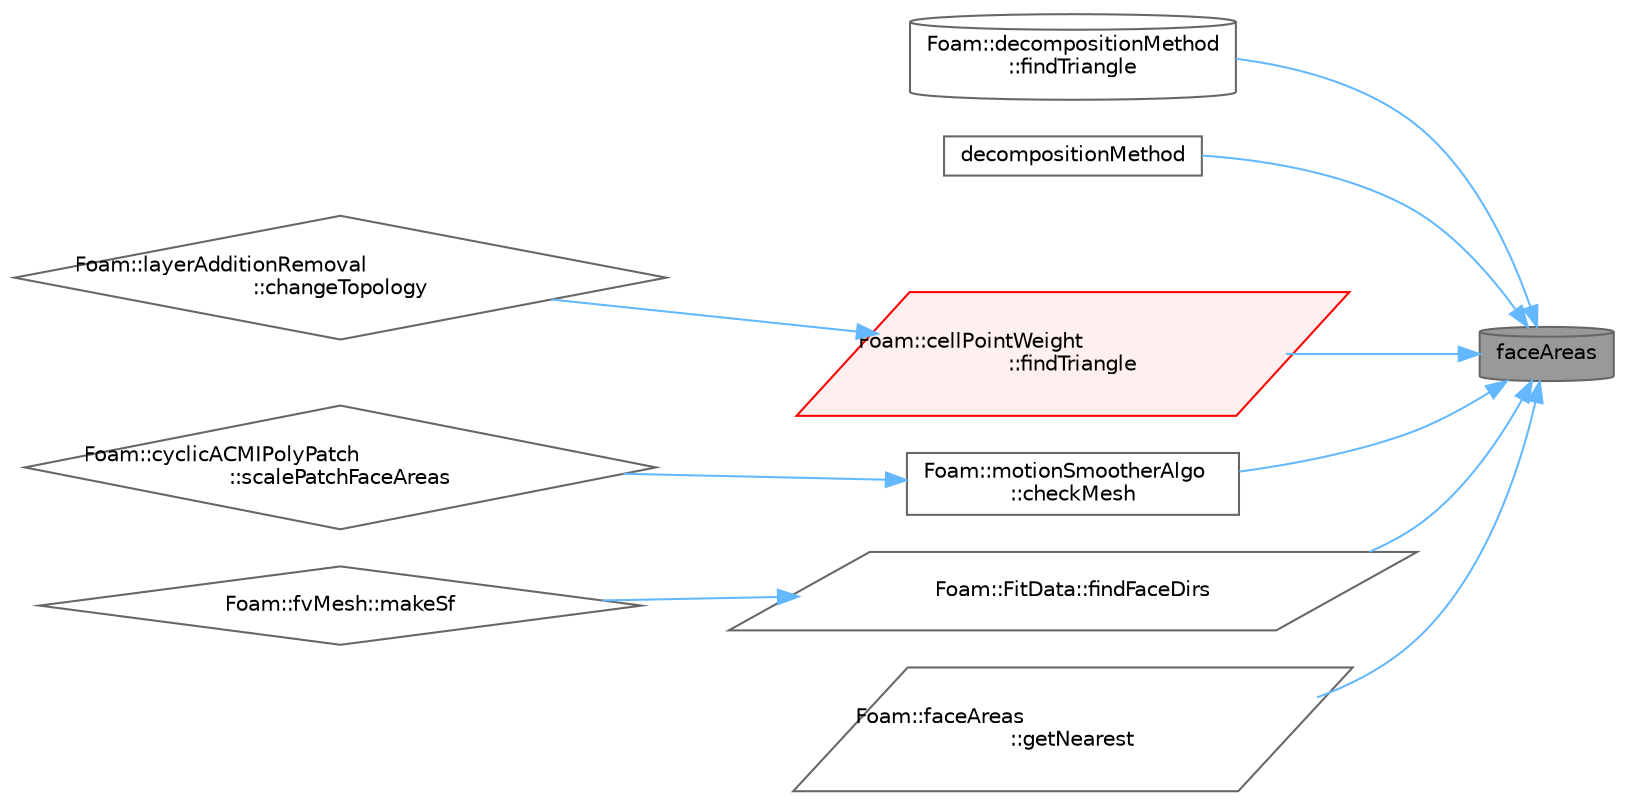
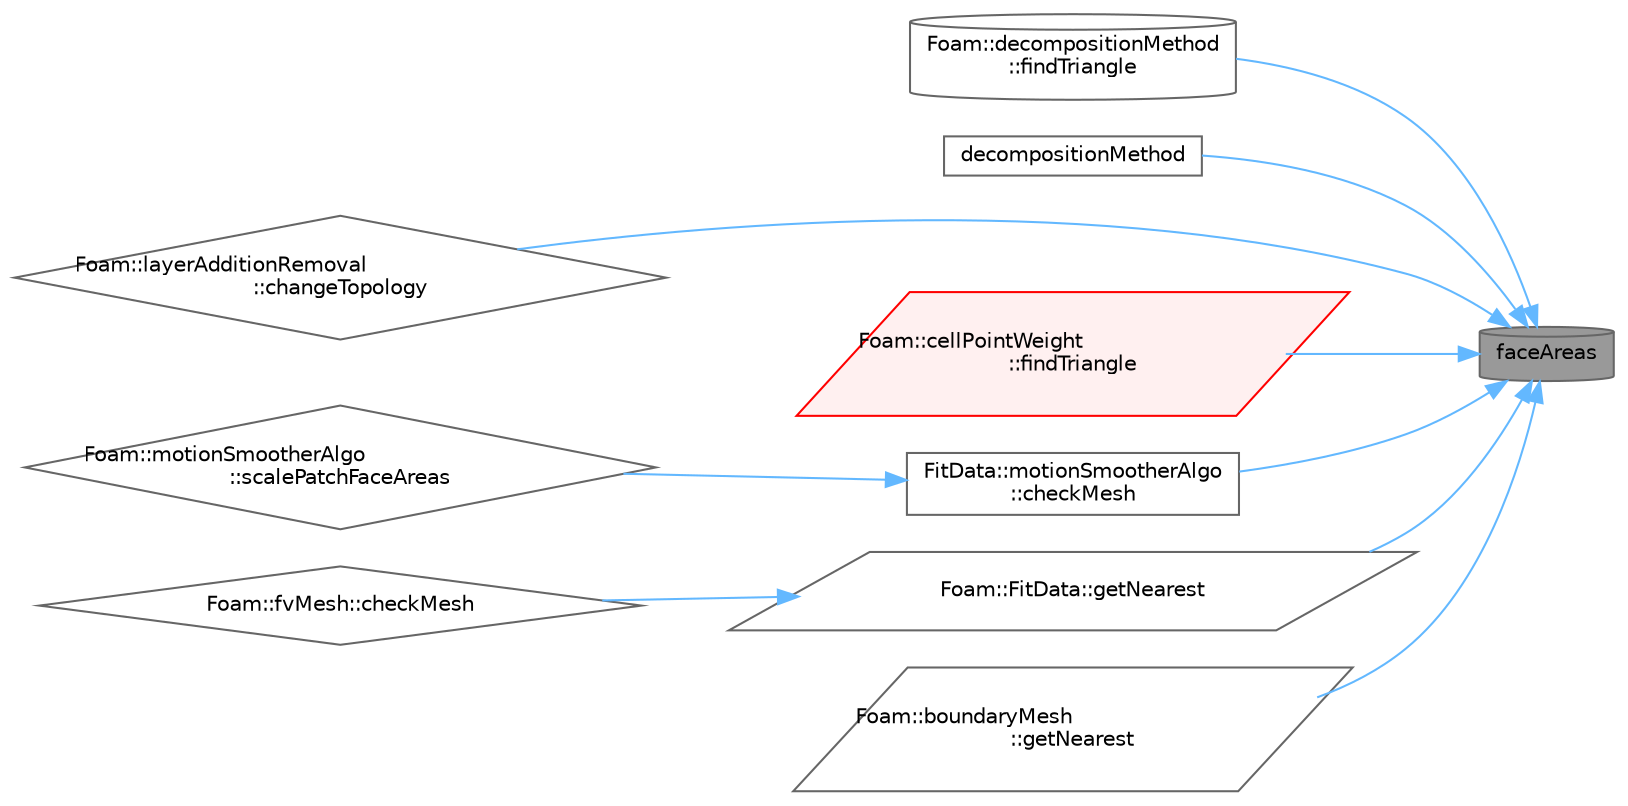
(704, 316) -> (1011, 222)
(340, 467) -> (340, 467)
(1073, 484) -> (1073, 484)
(1073, 591) -> (1073, 591)
(340, 606) -> (340, 606)
(1073, 729) -> (1073, 729)
